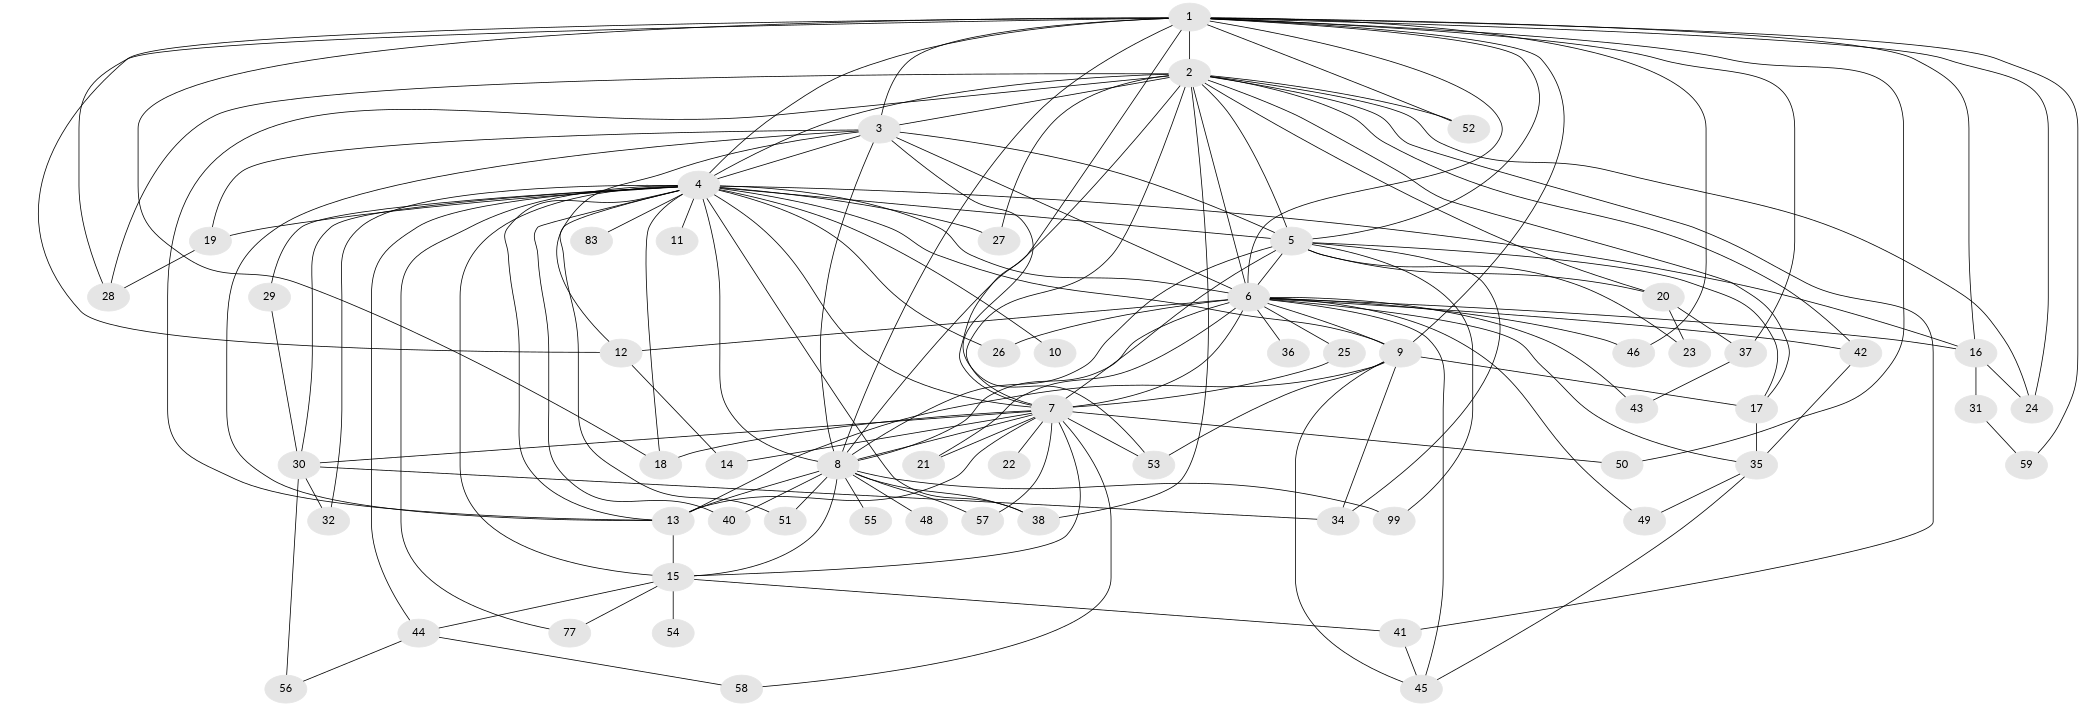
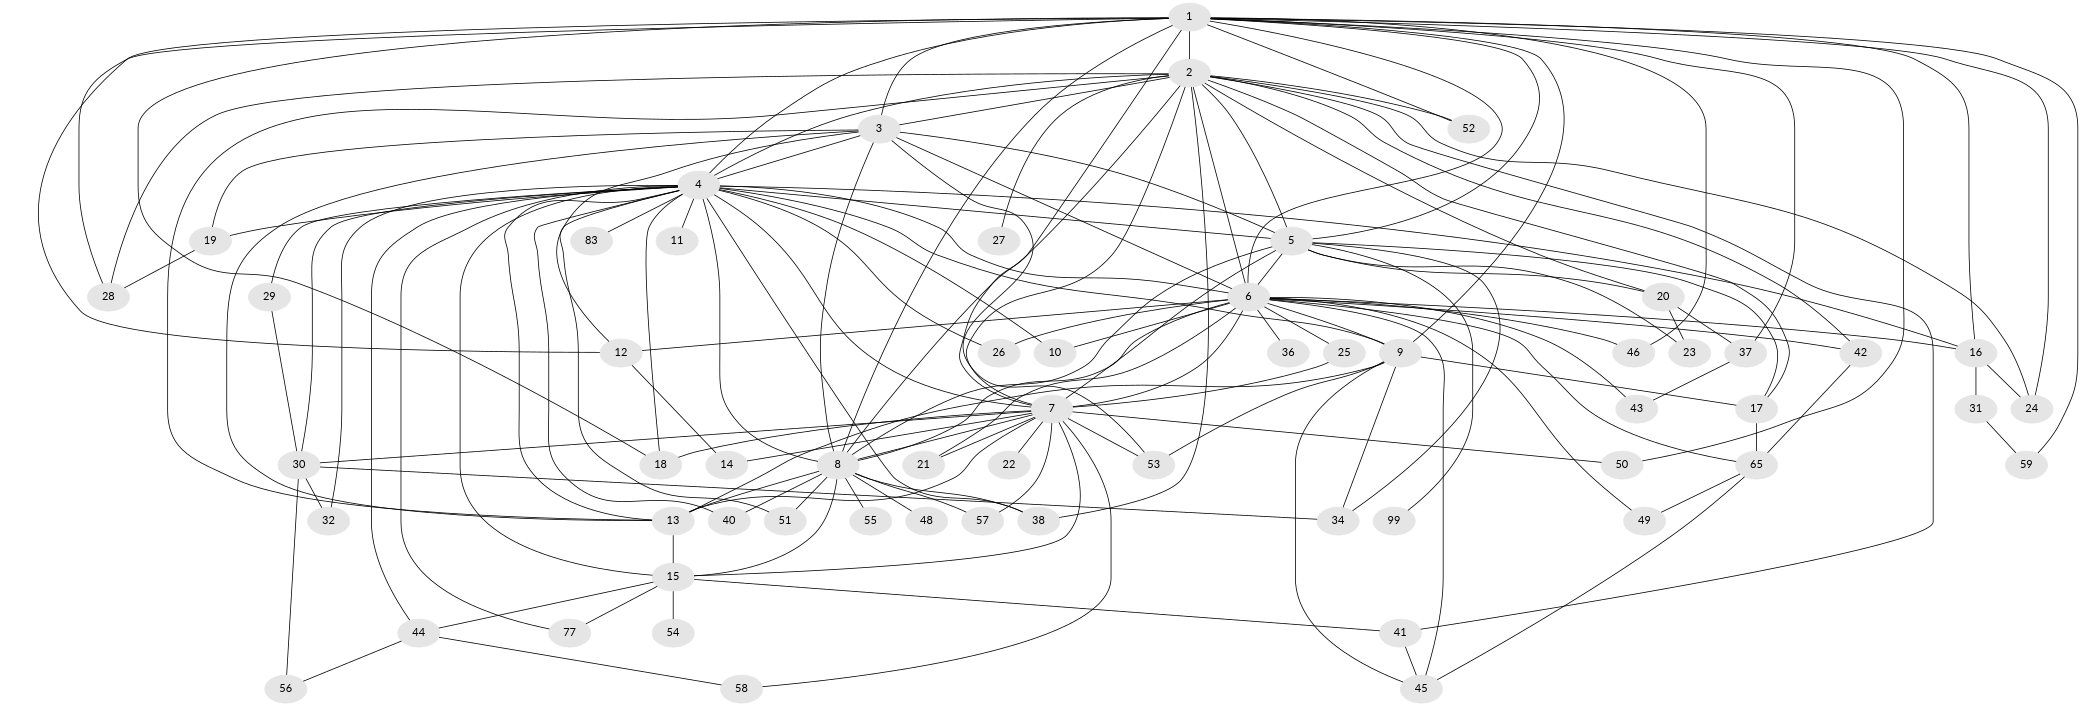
(852, 203) -> none
none -> (1152, 325)
(1757, 465) -> (1757, 465)
(1119, 486) -> none
